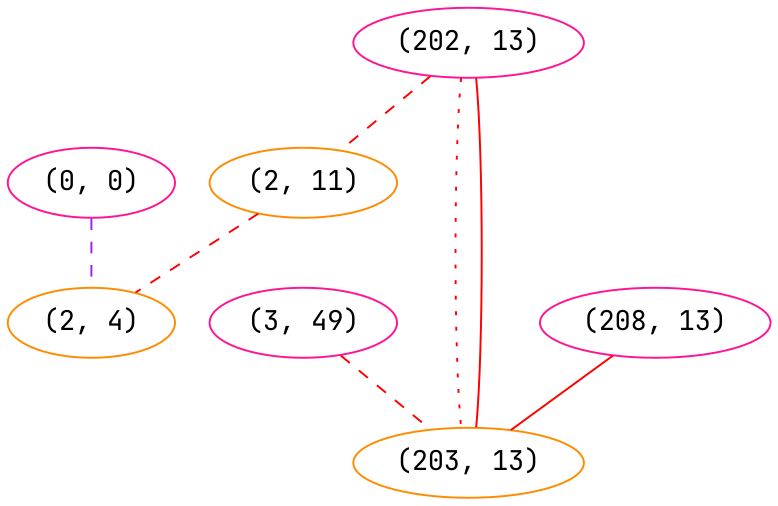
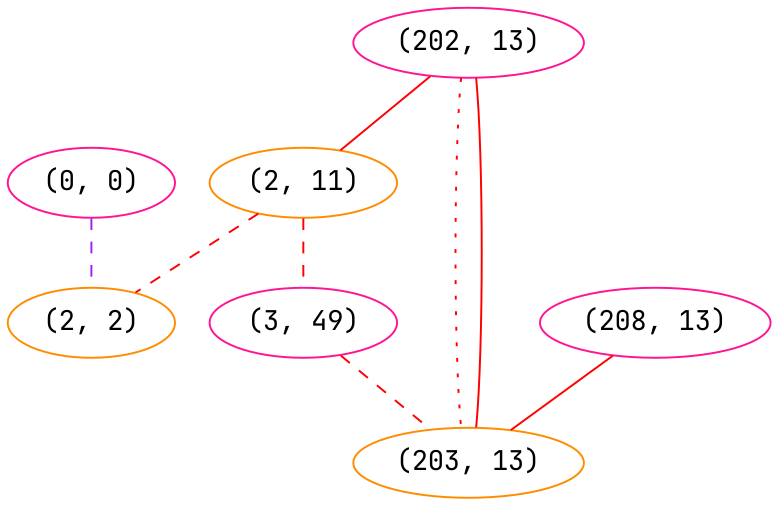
(385, 113) -> (385, 113)
none -> (303, 253)
(91, 323) -> (91, 323)
